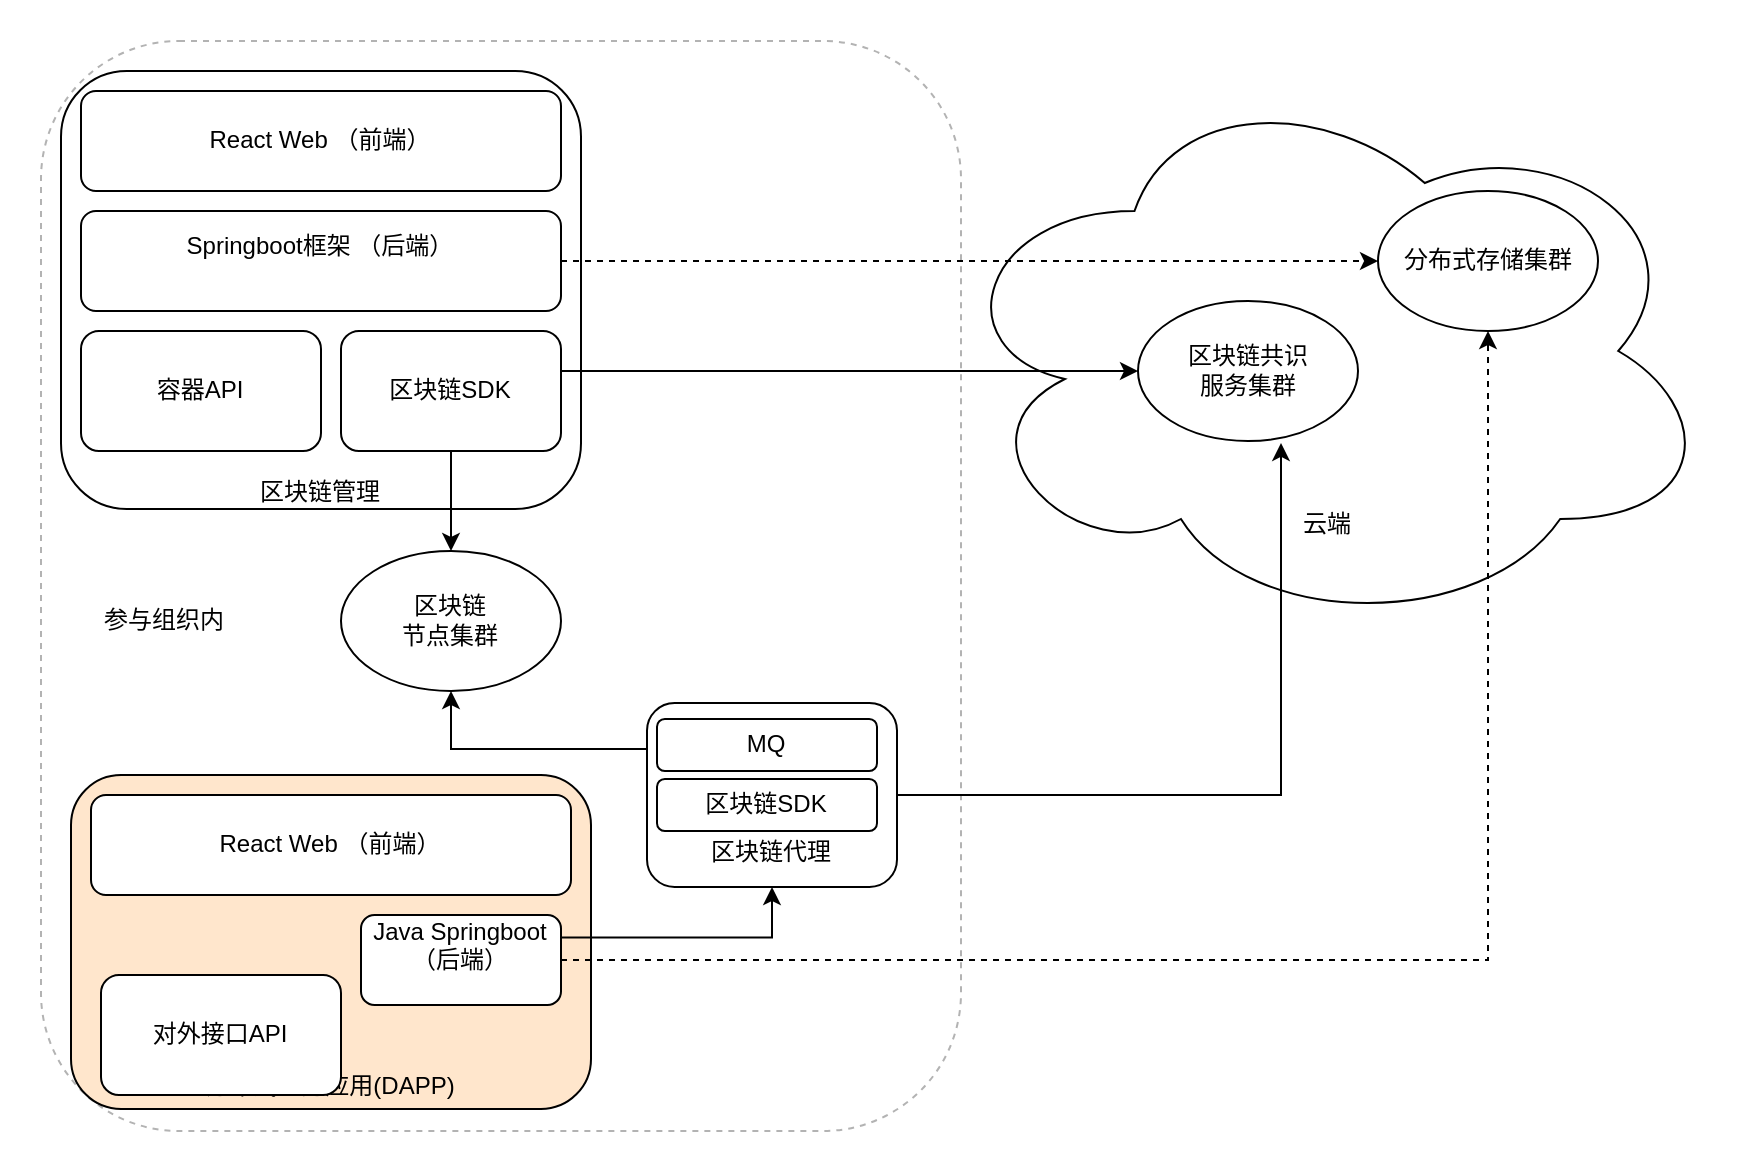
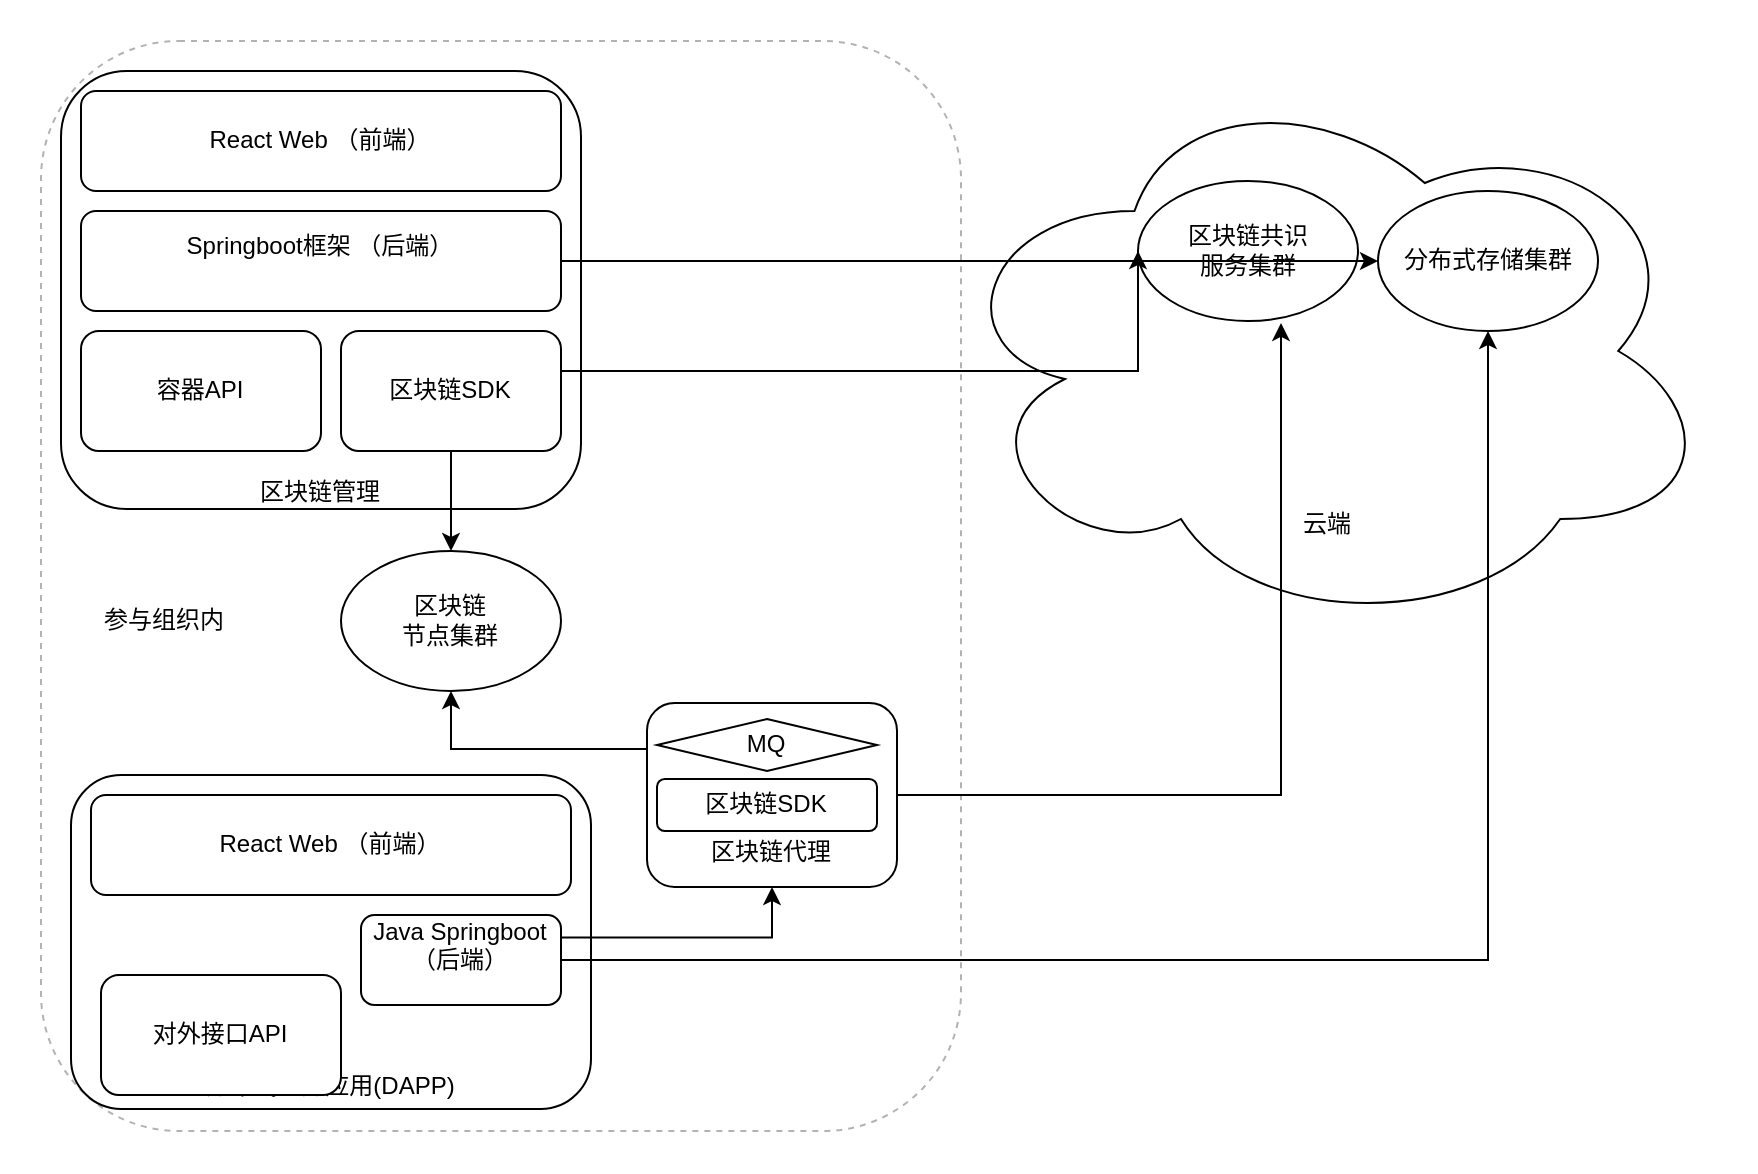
(965, 261) -> (965, 261)
(1248, 371) -> (1248, 251)
(767, 745) -> (767, 745)
(331, 942) -> (331, 942)
(1333, 960) -> (1333, 960)
